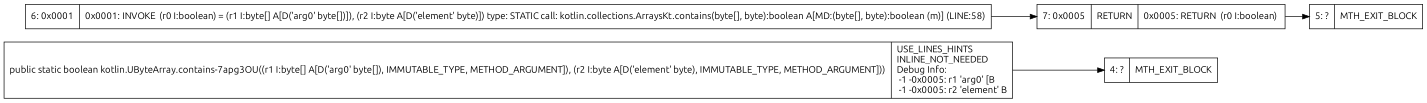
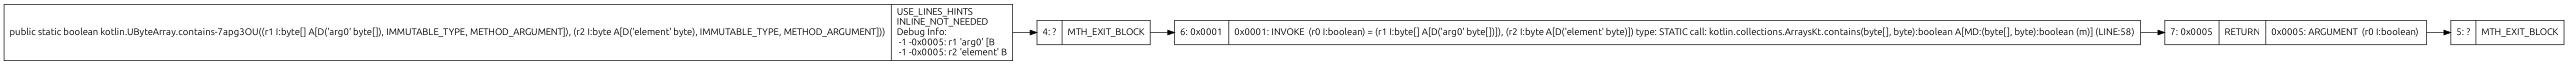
(1212, 16) -> (2346, 32)
none -> (1159, 33)
